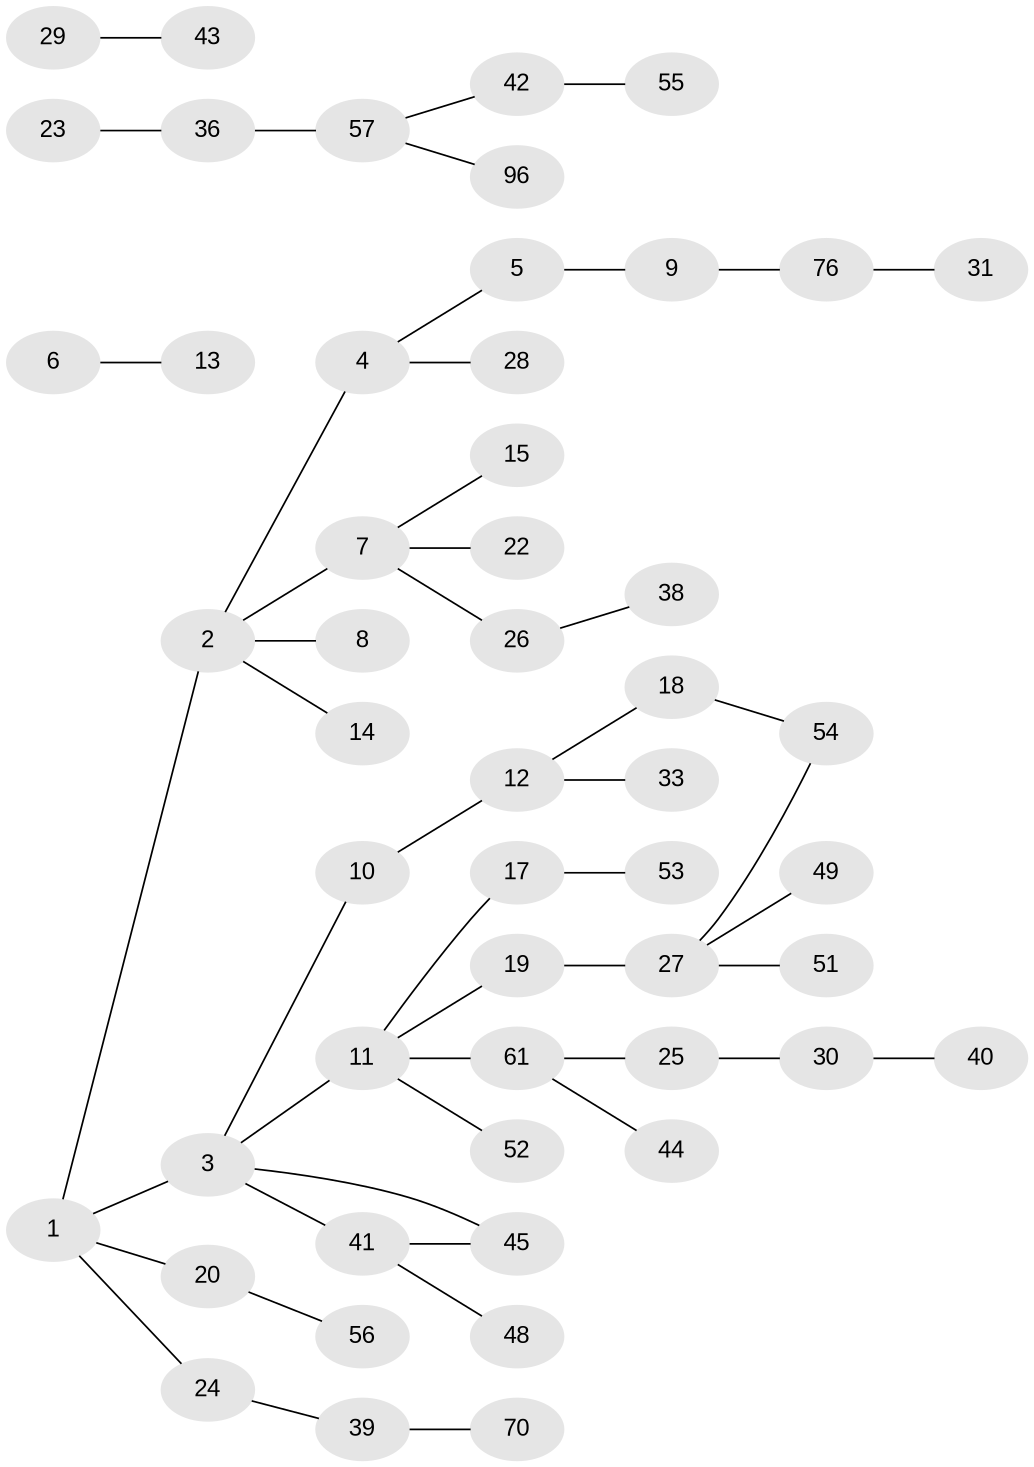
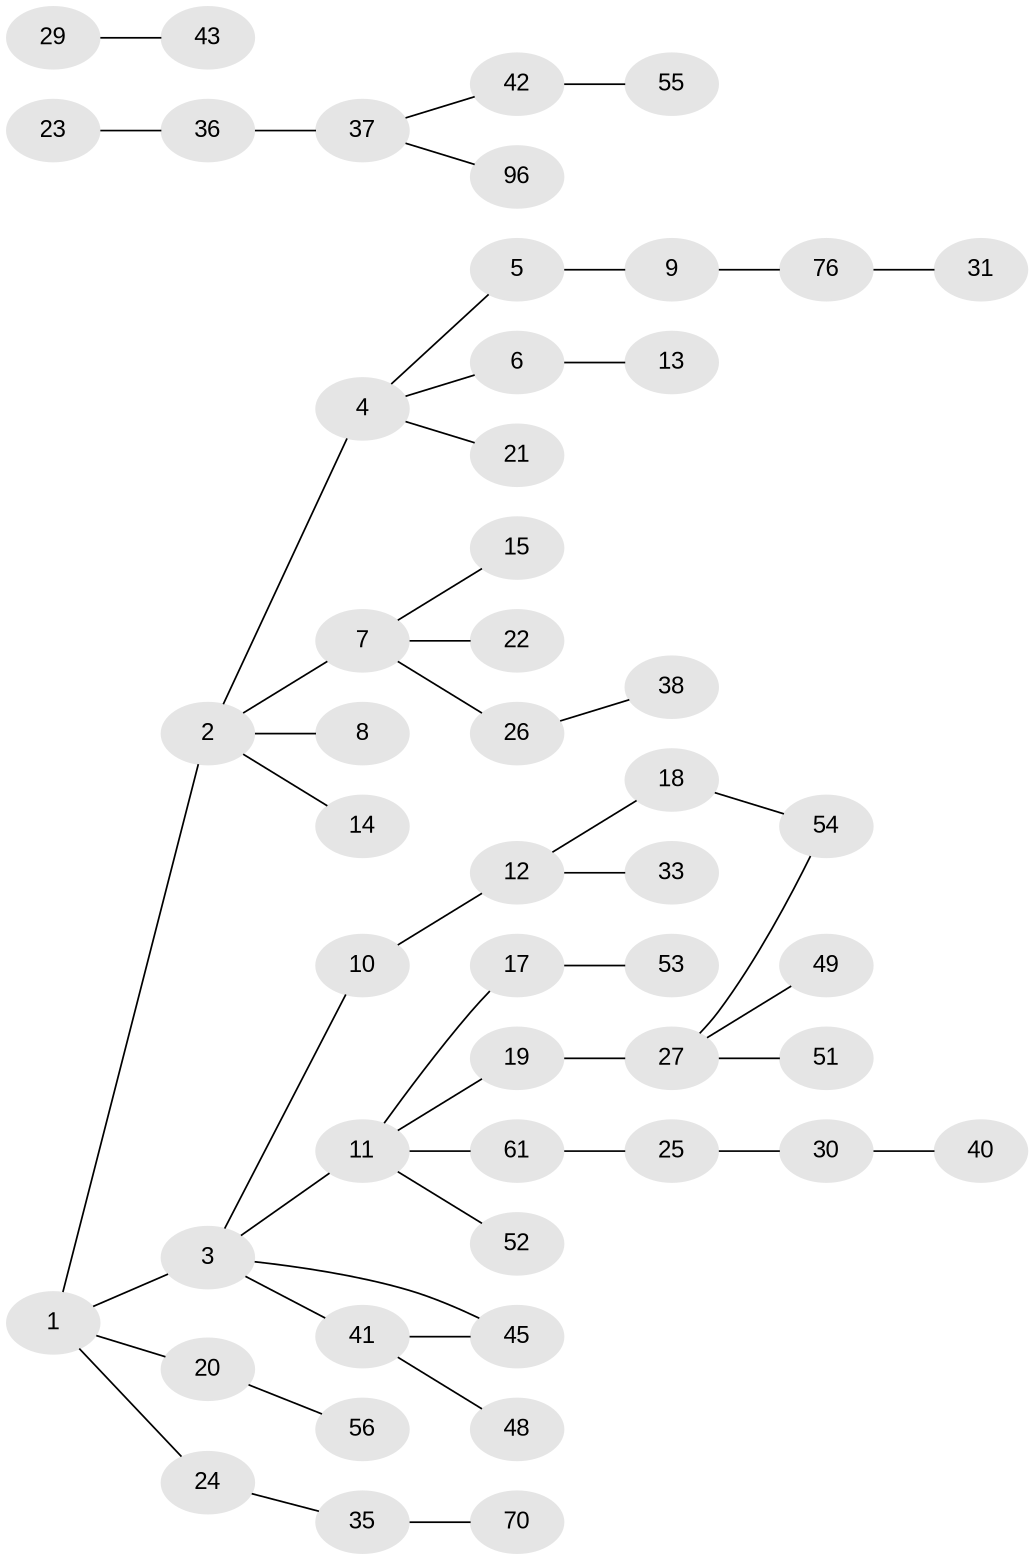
(363, 131) -> (363, 131)
(517, 363) -> (517, 455)
none -> (440, 386)
(672, 1151) -> none
(363, 1429) -> (363, 1522)
